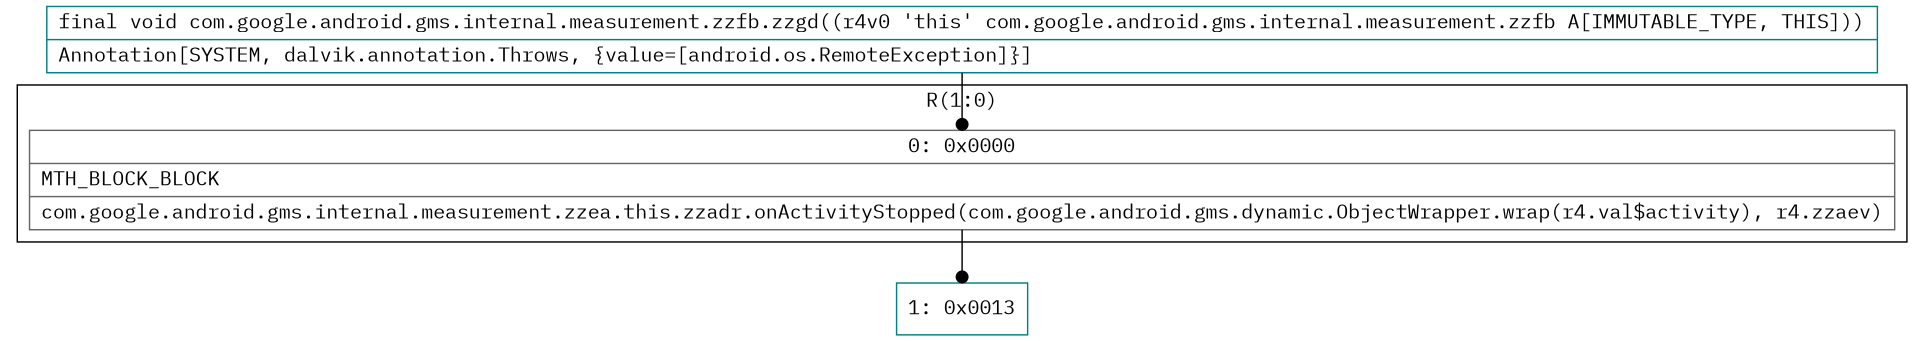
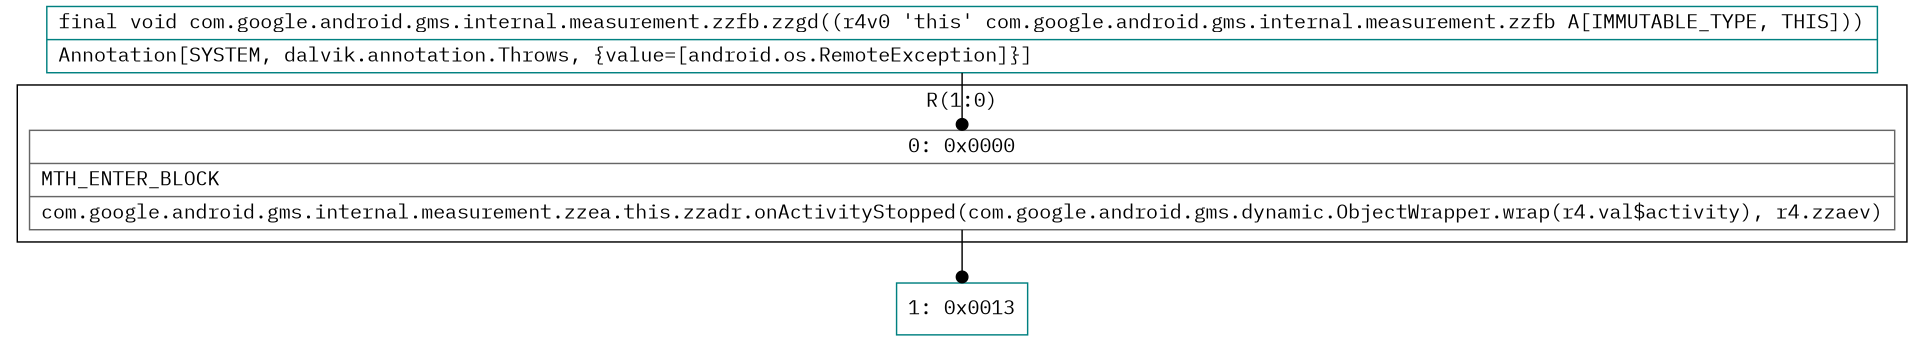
(130, 179) -> (130, 179)
